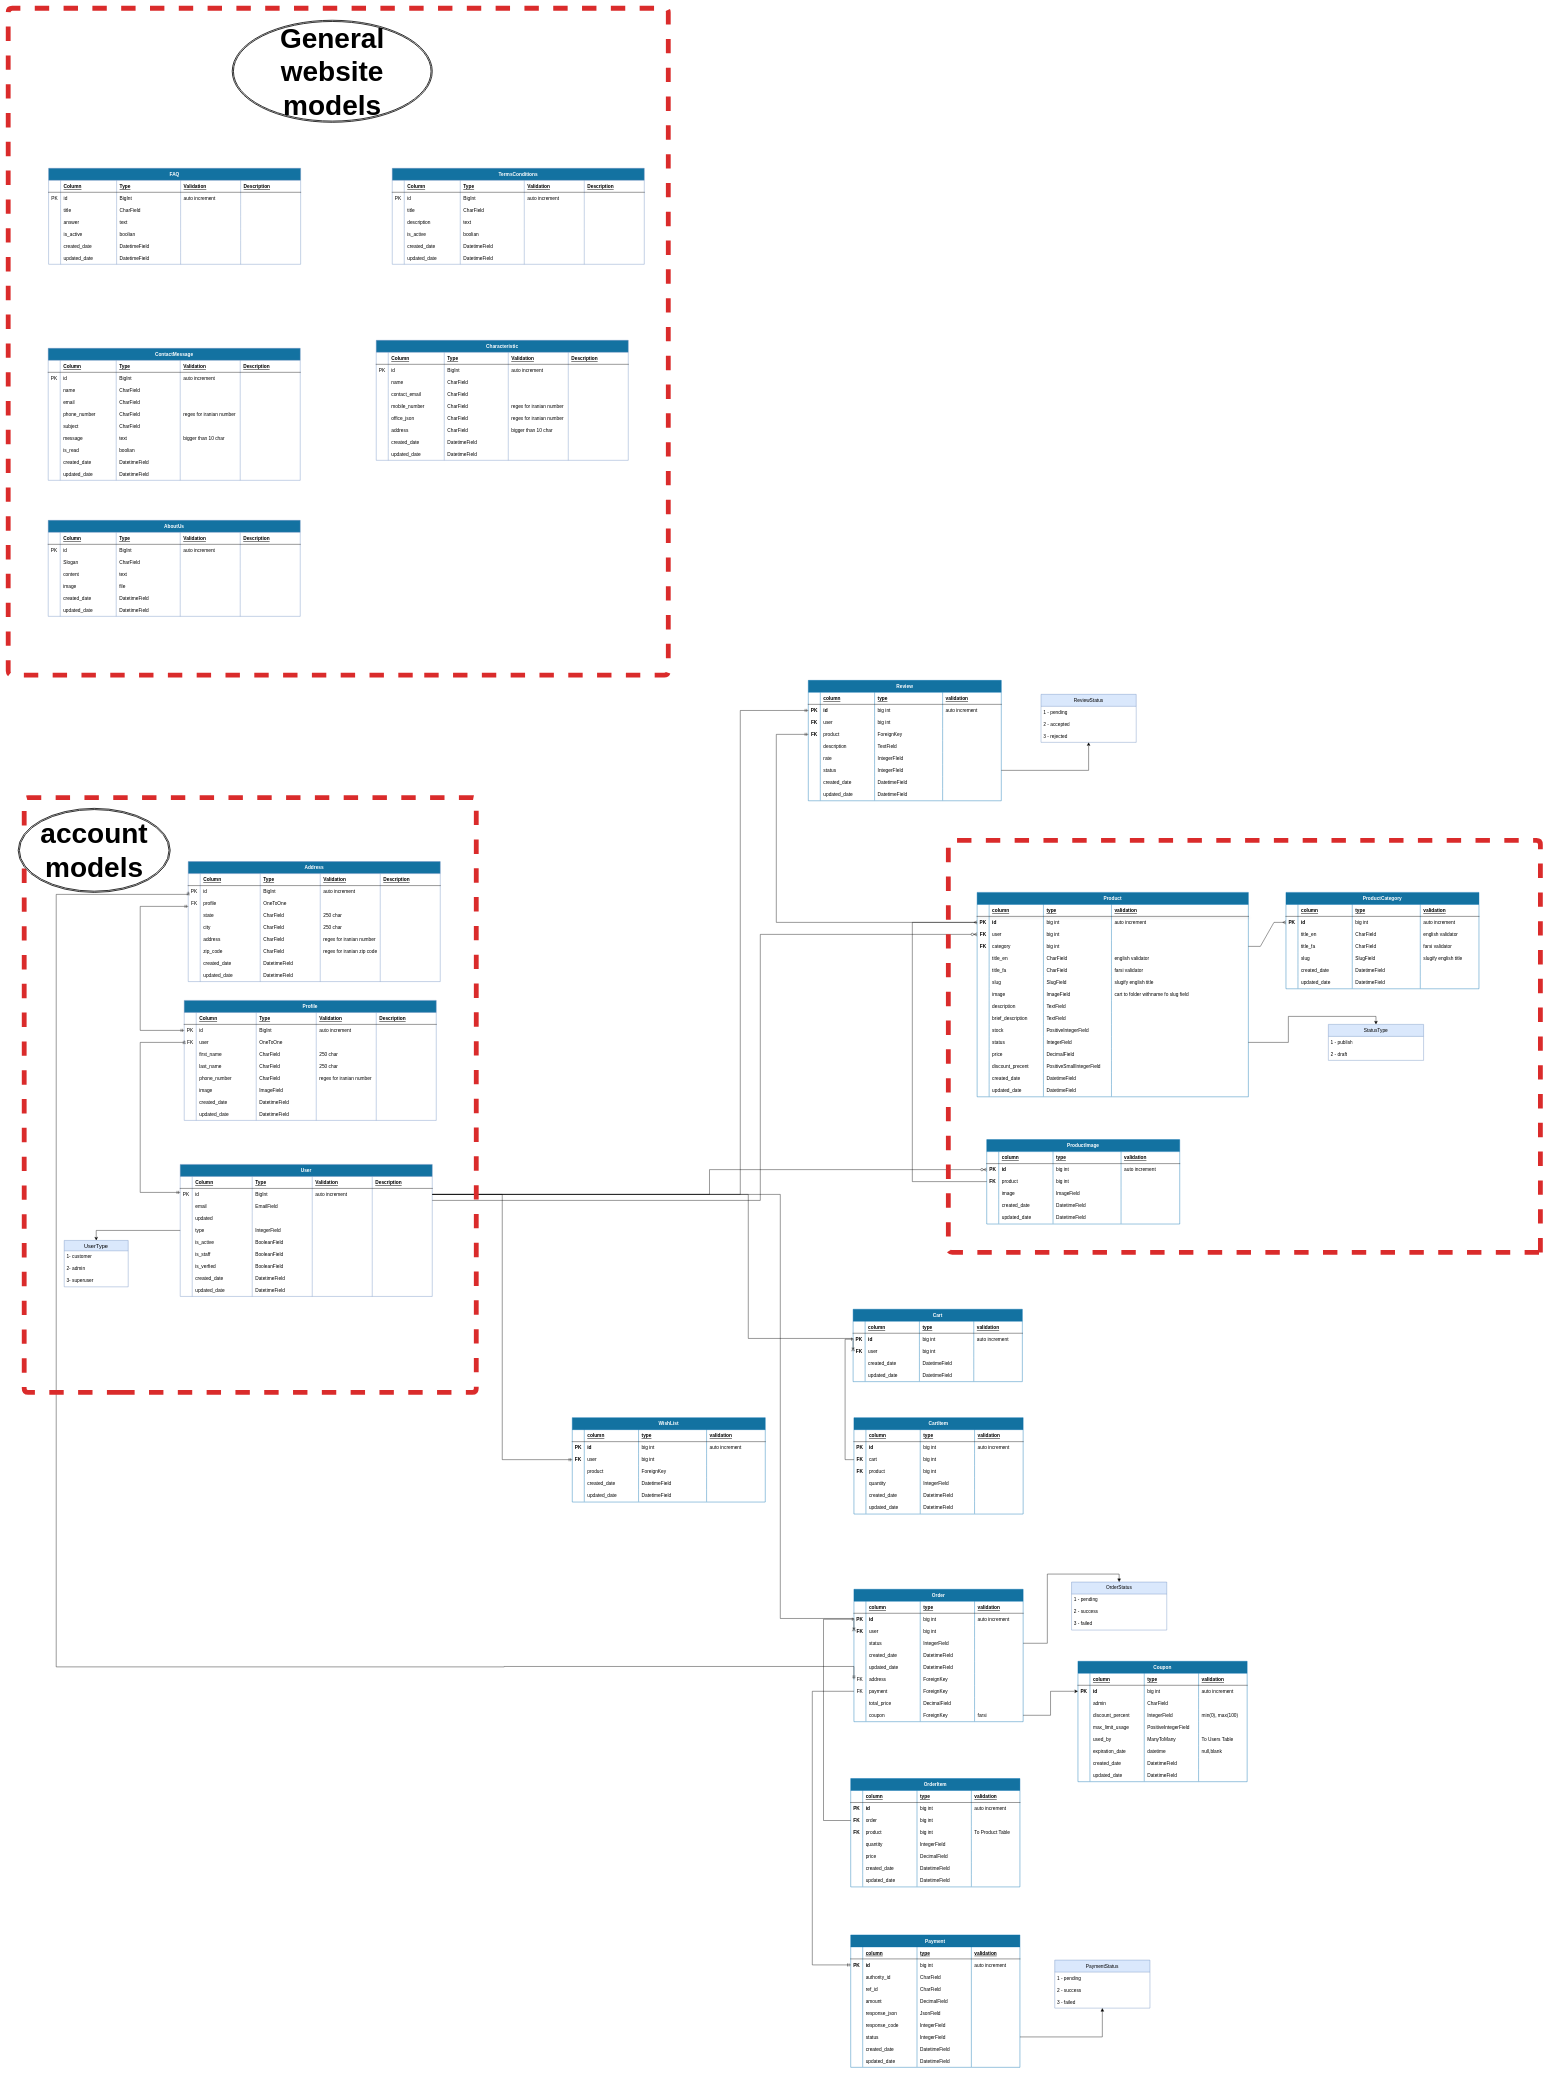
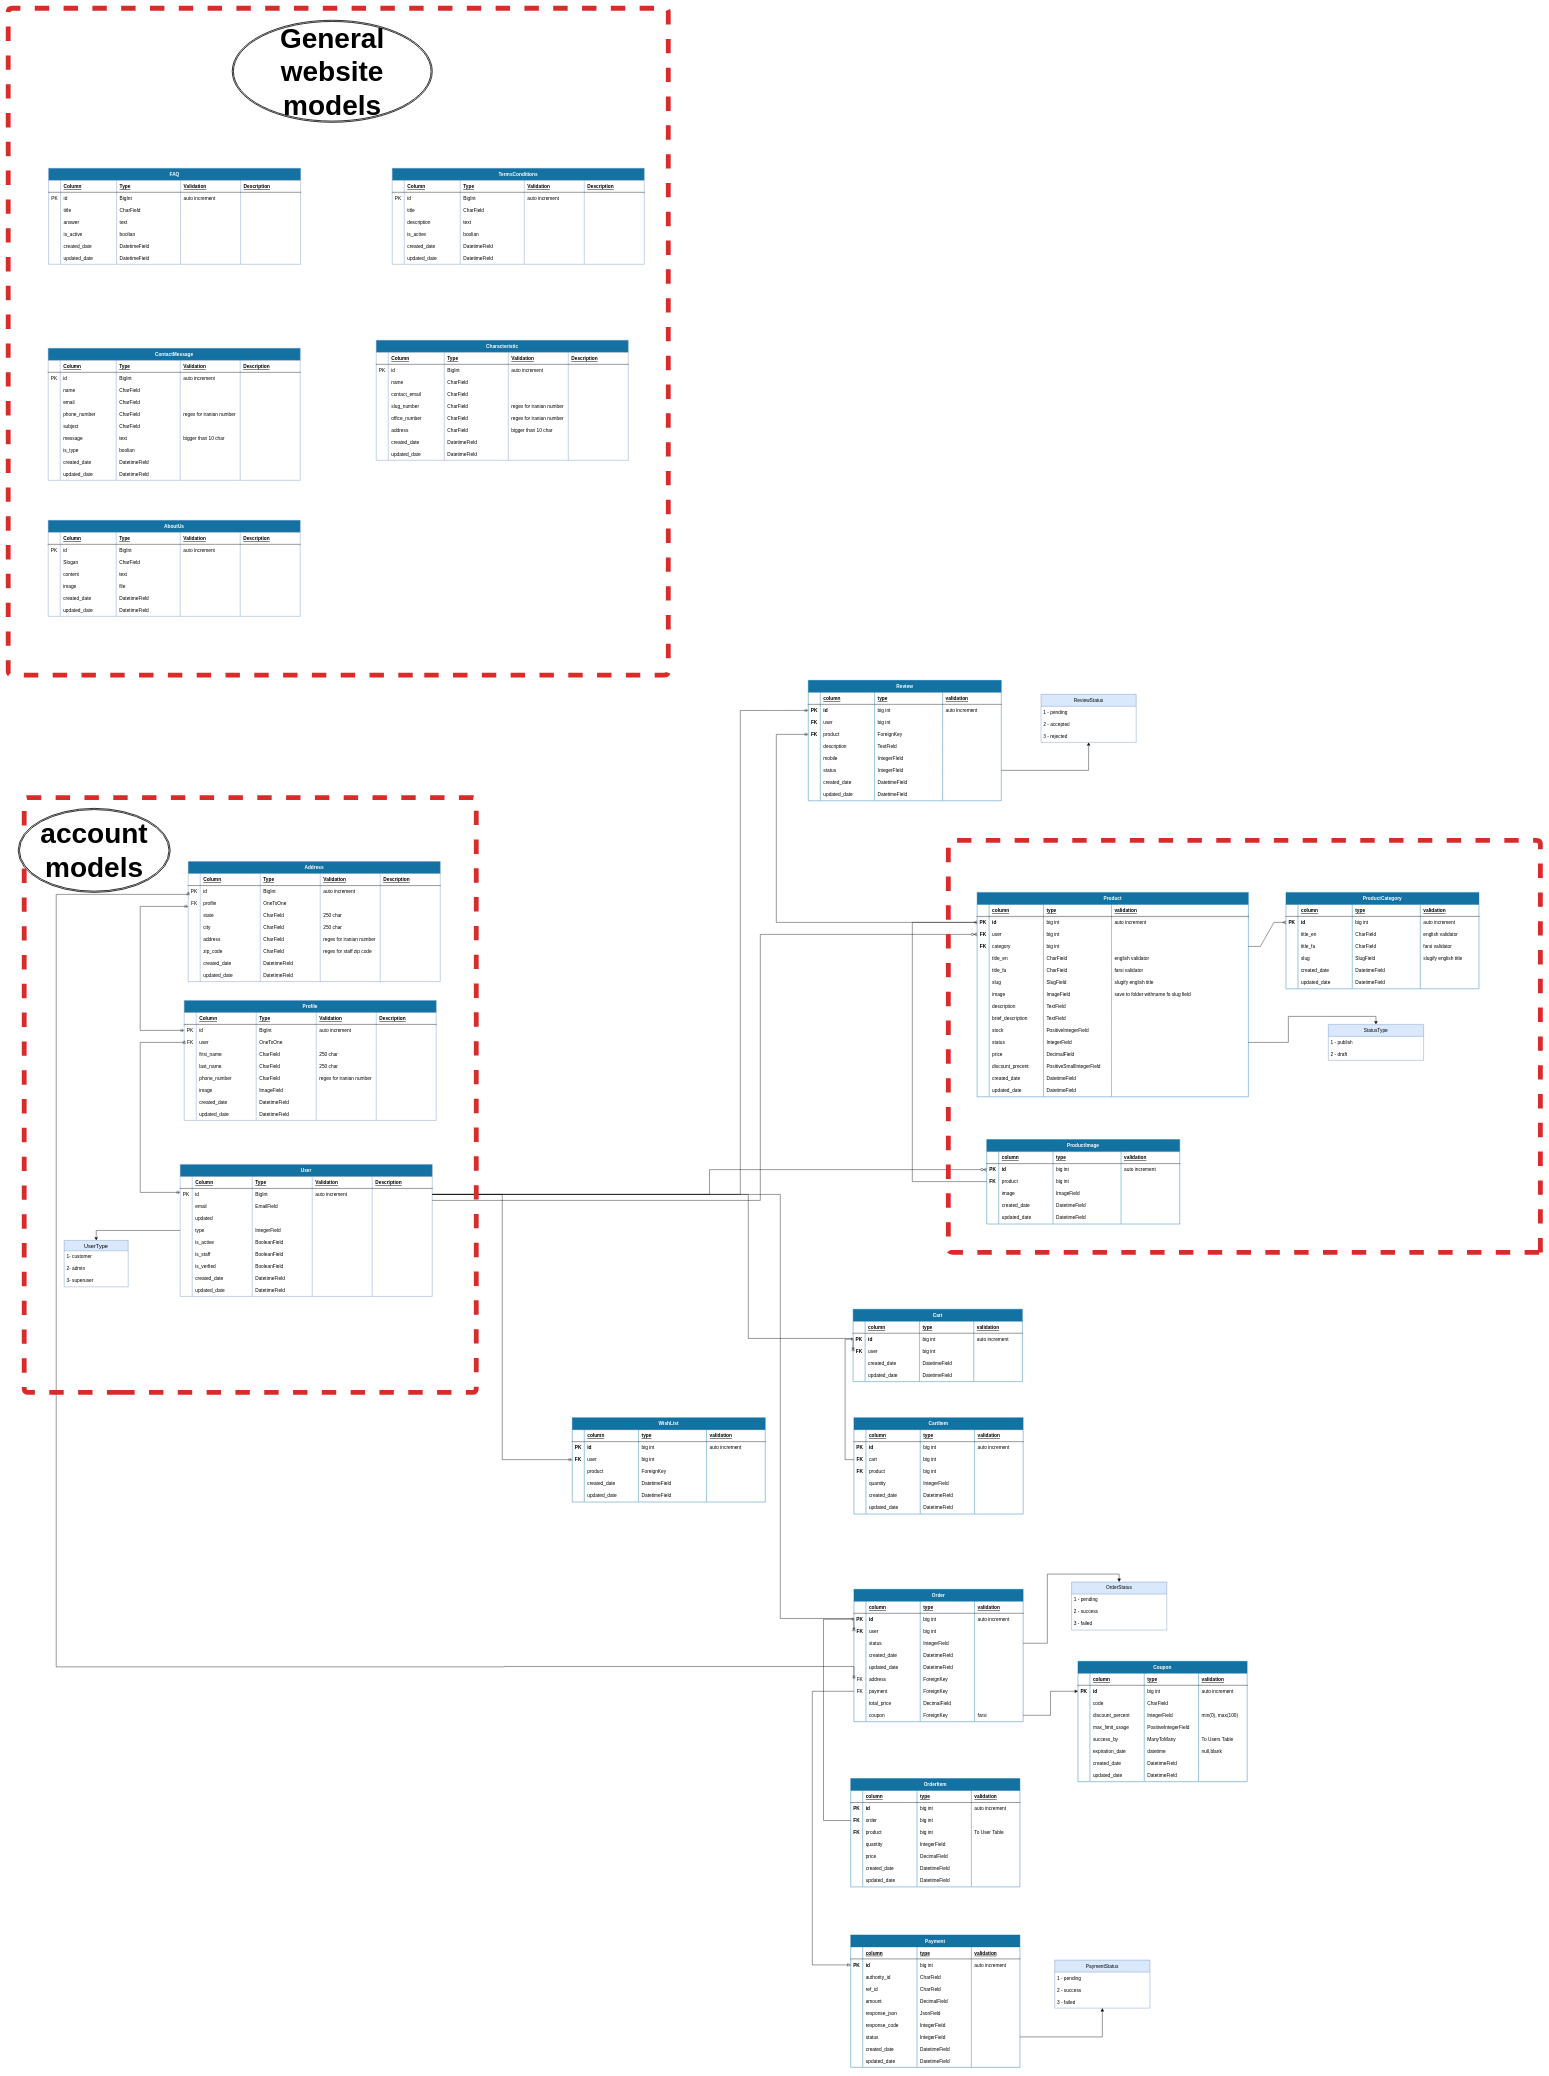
(407, 406) -> (405, 406)
(405, 418) -> (408, 418)
(72, 450) -> (72, 450)
(829, 758) -> (830, 758)
(354, 952) -> (352, 952)
(1157, 994) -> (1157, 994)
(1099, 1703) -> (1098, 1703)
(1102, 1739) -> (1106, 1739)
(994, 1832) -> (990, 1832)
